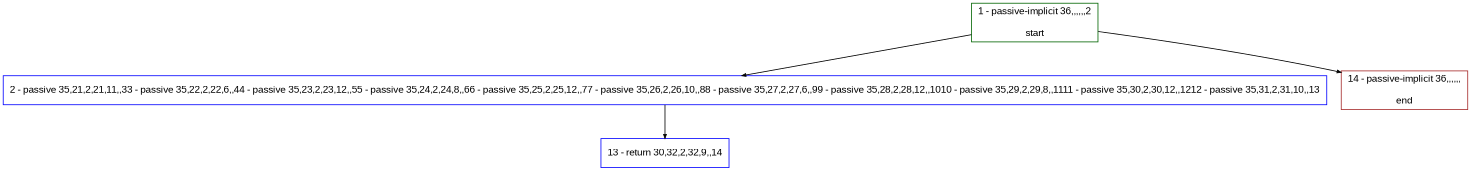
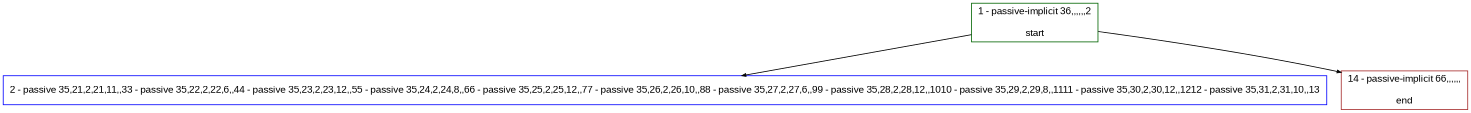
(1404, 90) -> (1404, 90)
(665, 153) -> none
